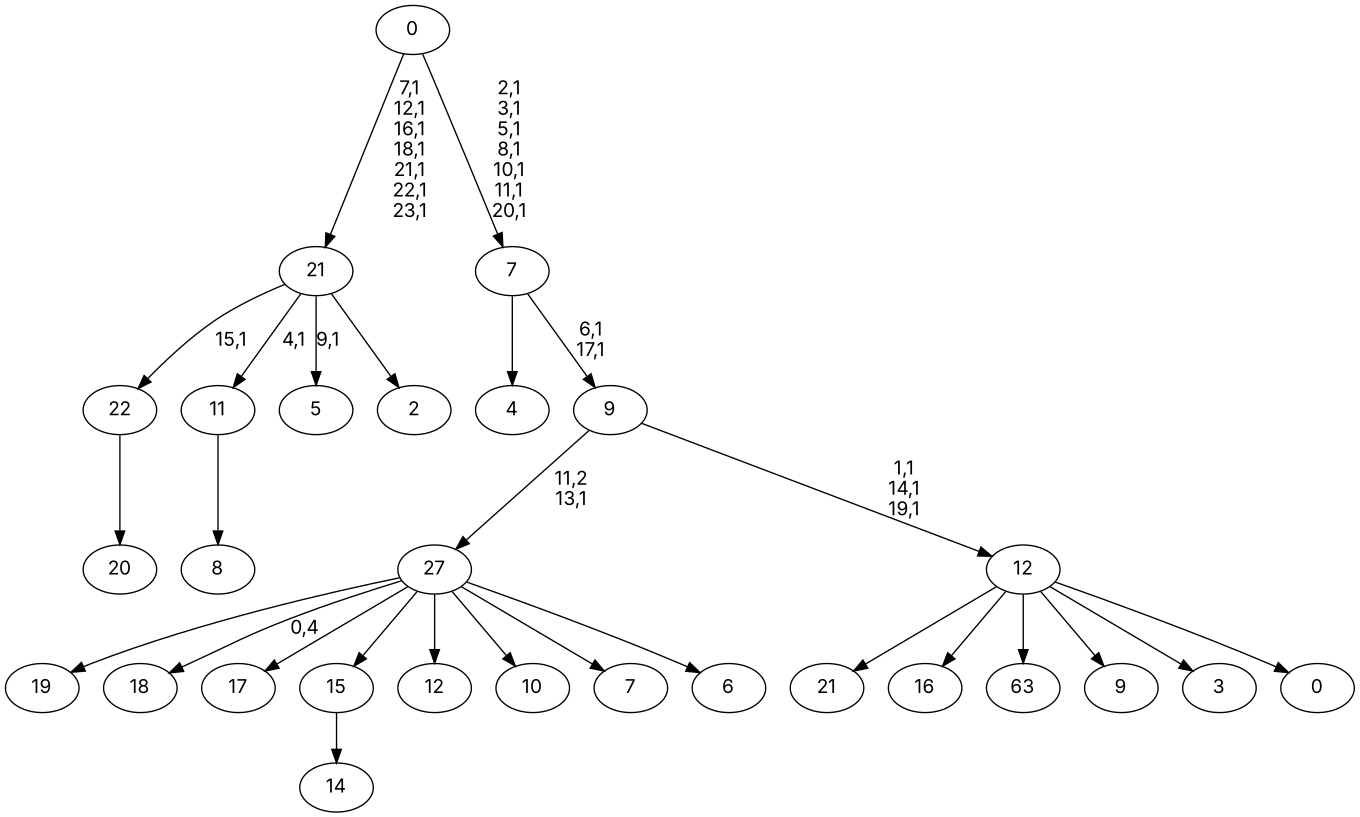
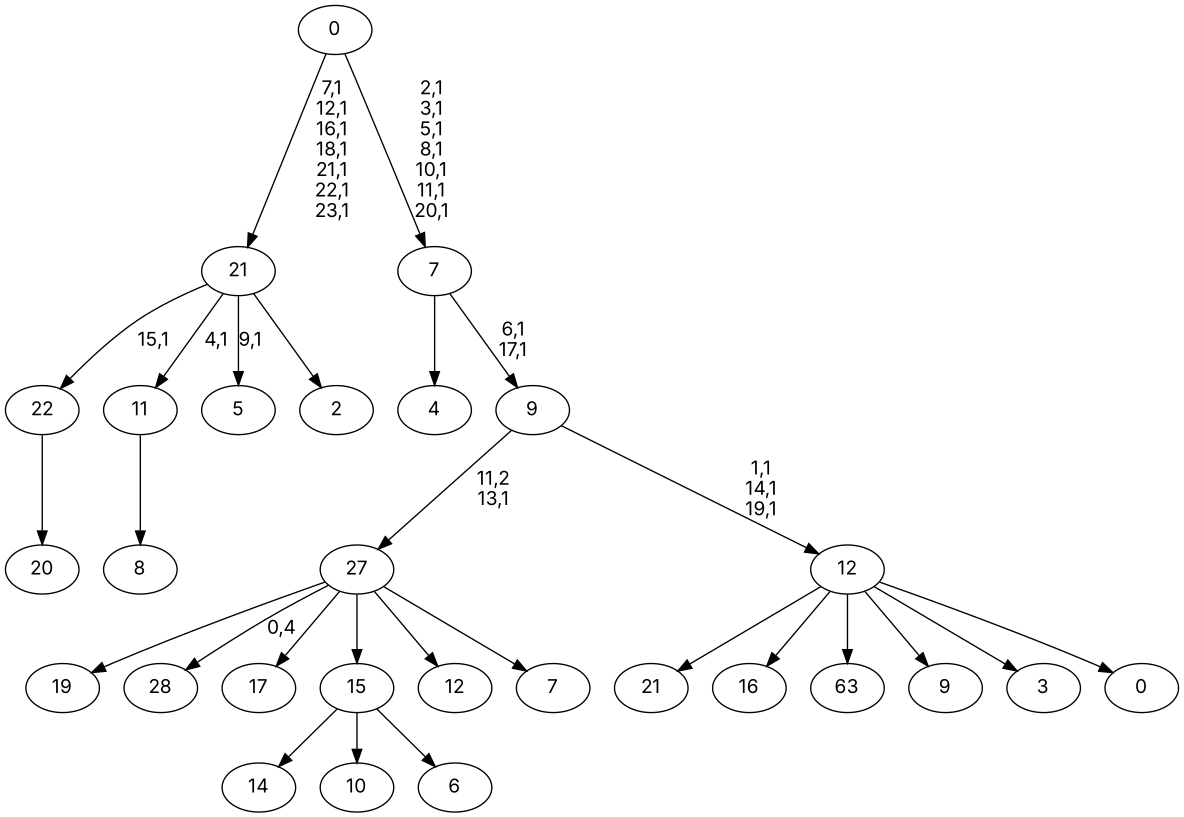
(578, 623) -> (401, 733)
(479, 624) -> (357, 731)
(140, 688) -> (161, 688)
